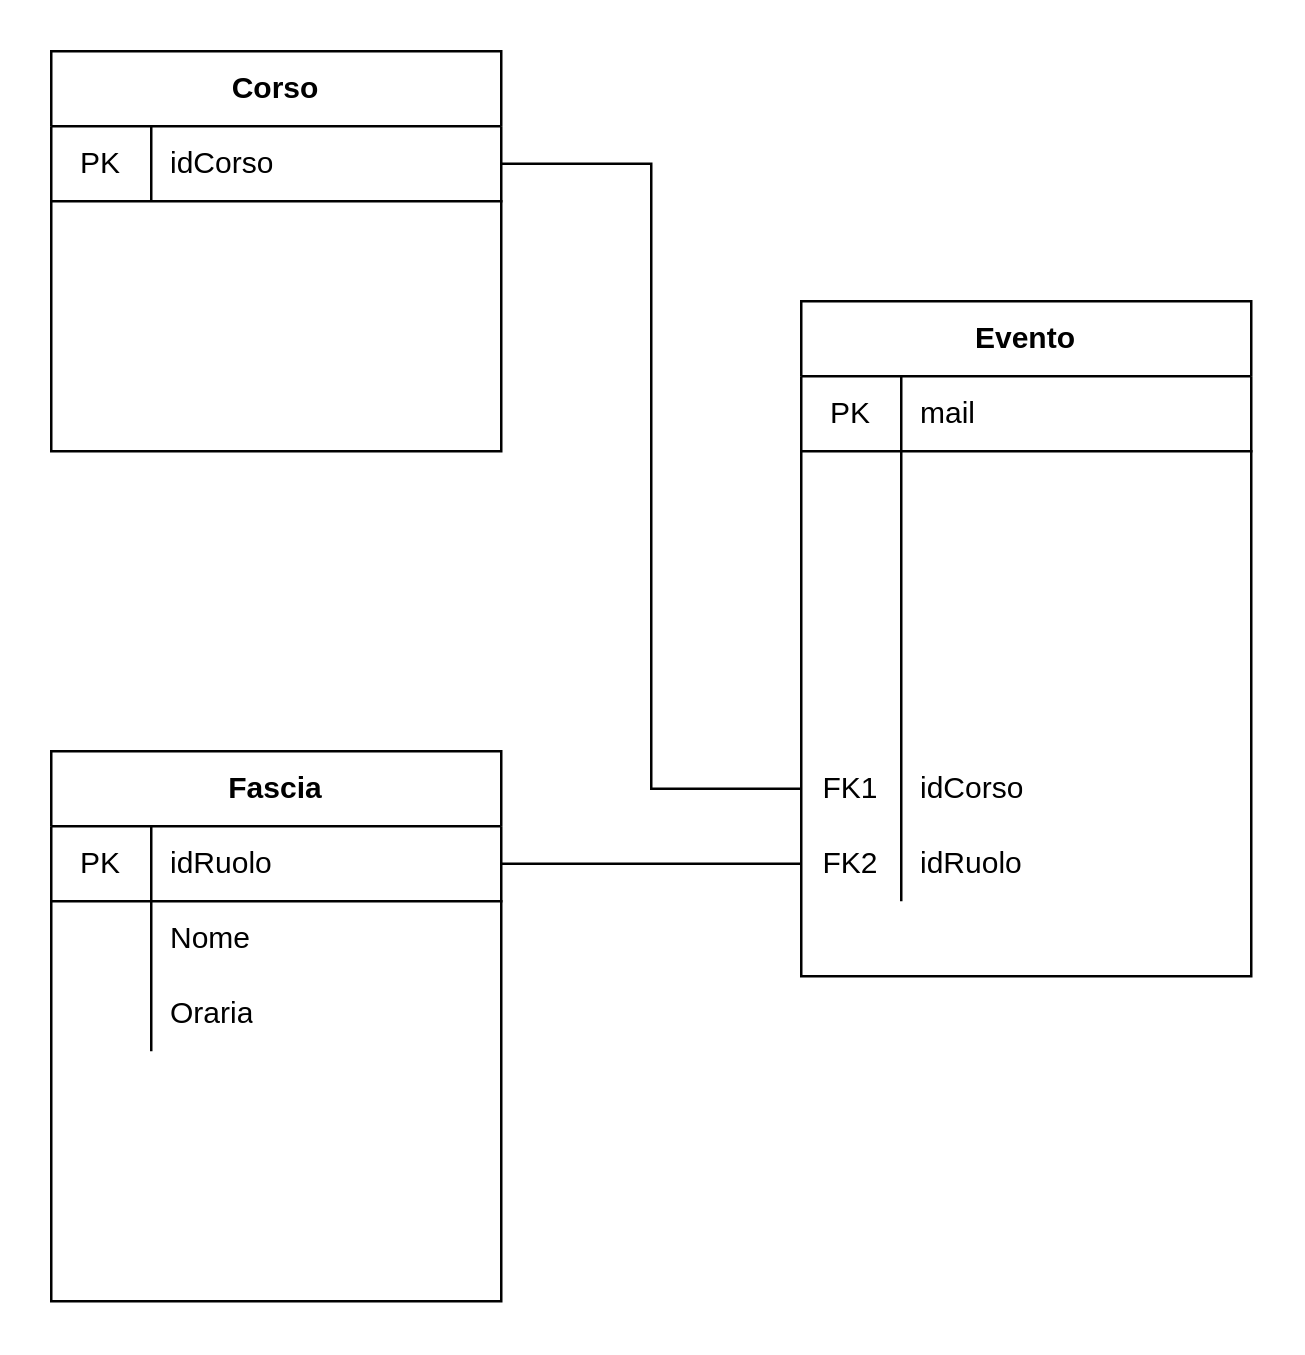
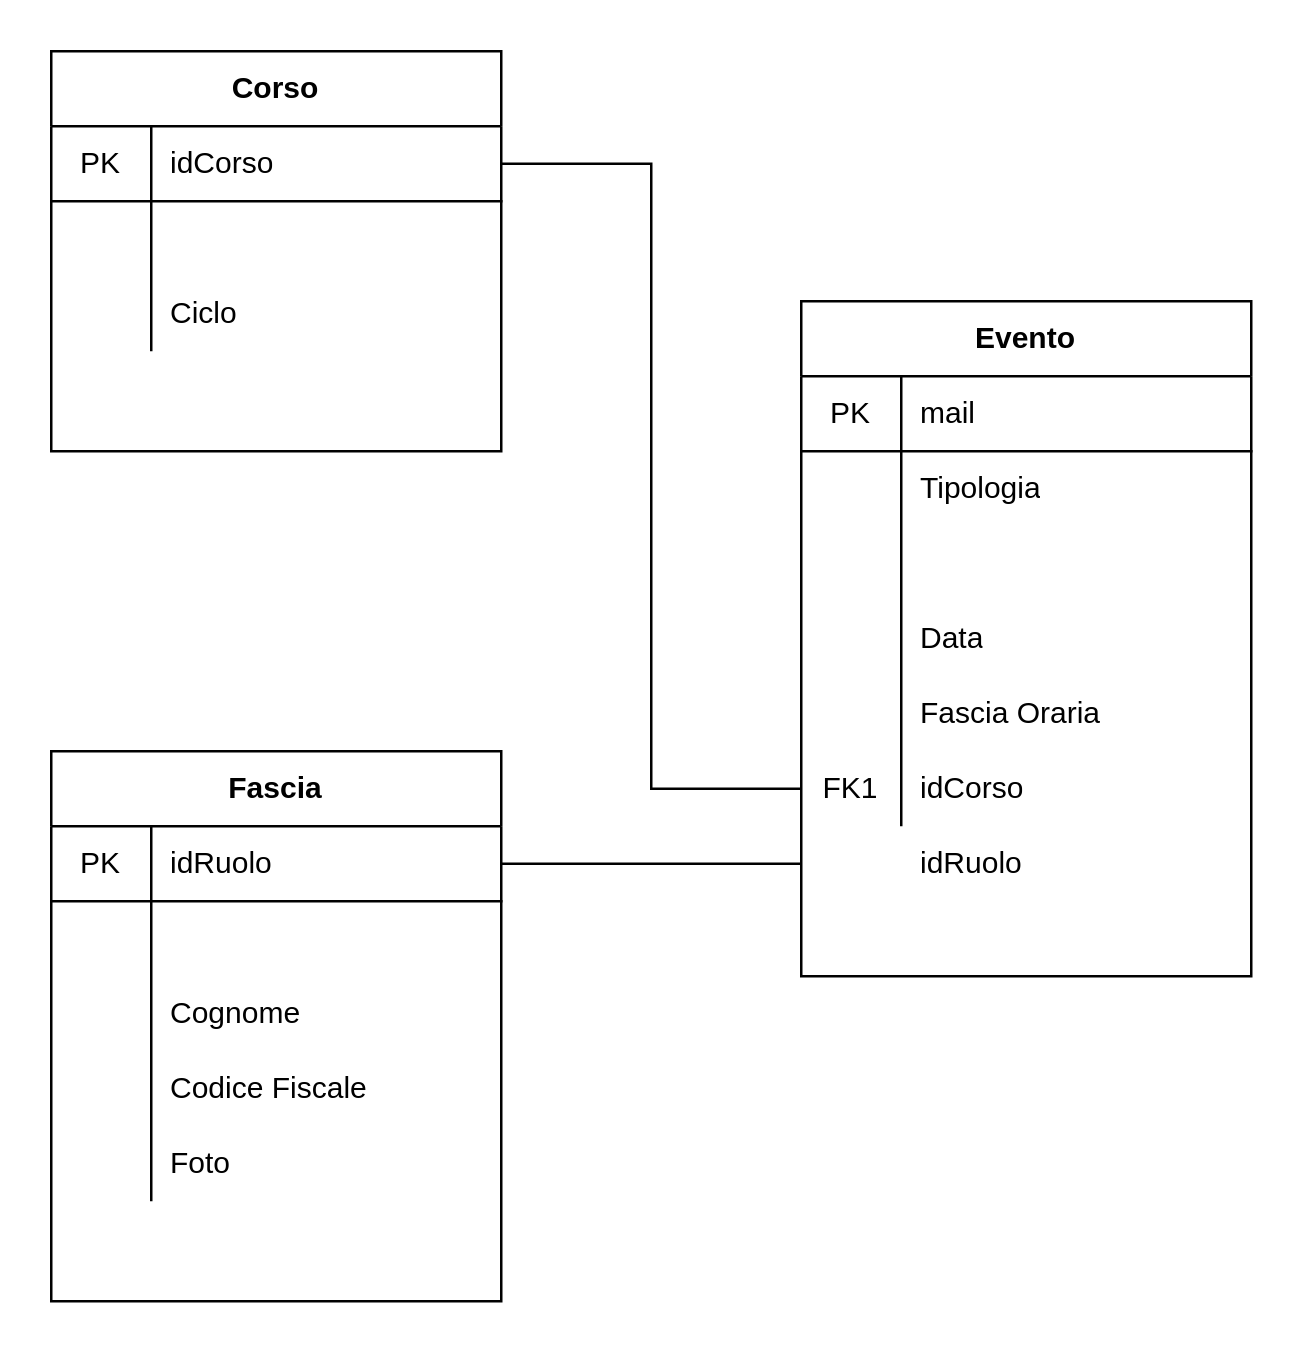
none -> (326, 314)
none -> (1076, 489)
none -> (1076, 639)
none -> (1076, 714)
(851, 864) -> none
(326, 939) -> none
(218, 1014) -> (230, 1014)
none -> (326, 1089)
none -> (326, 1164)
